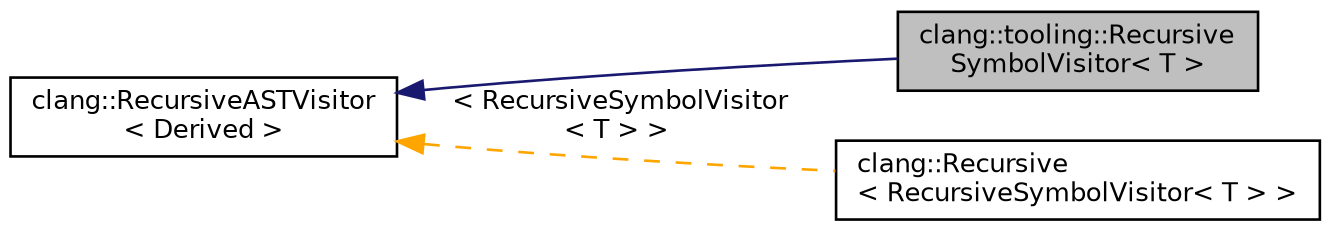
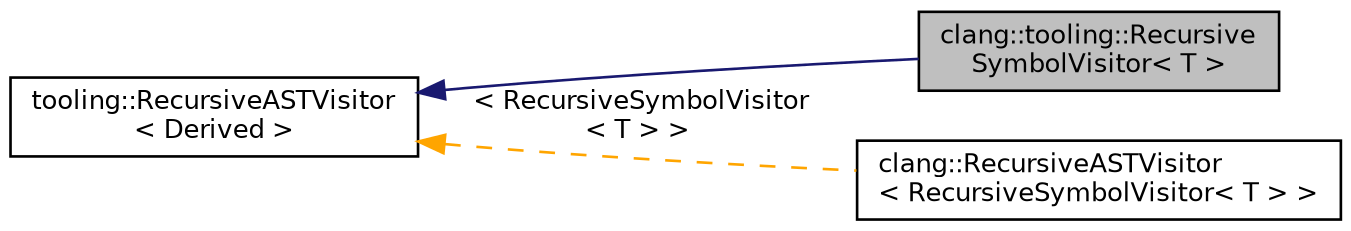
(204, 117) -> (214, 117)
(1078, 180) -> (1099, 180)
